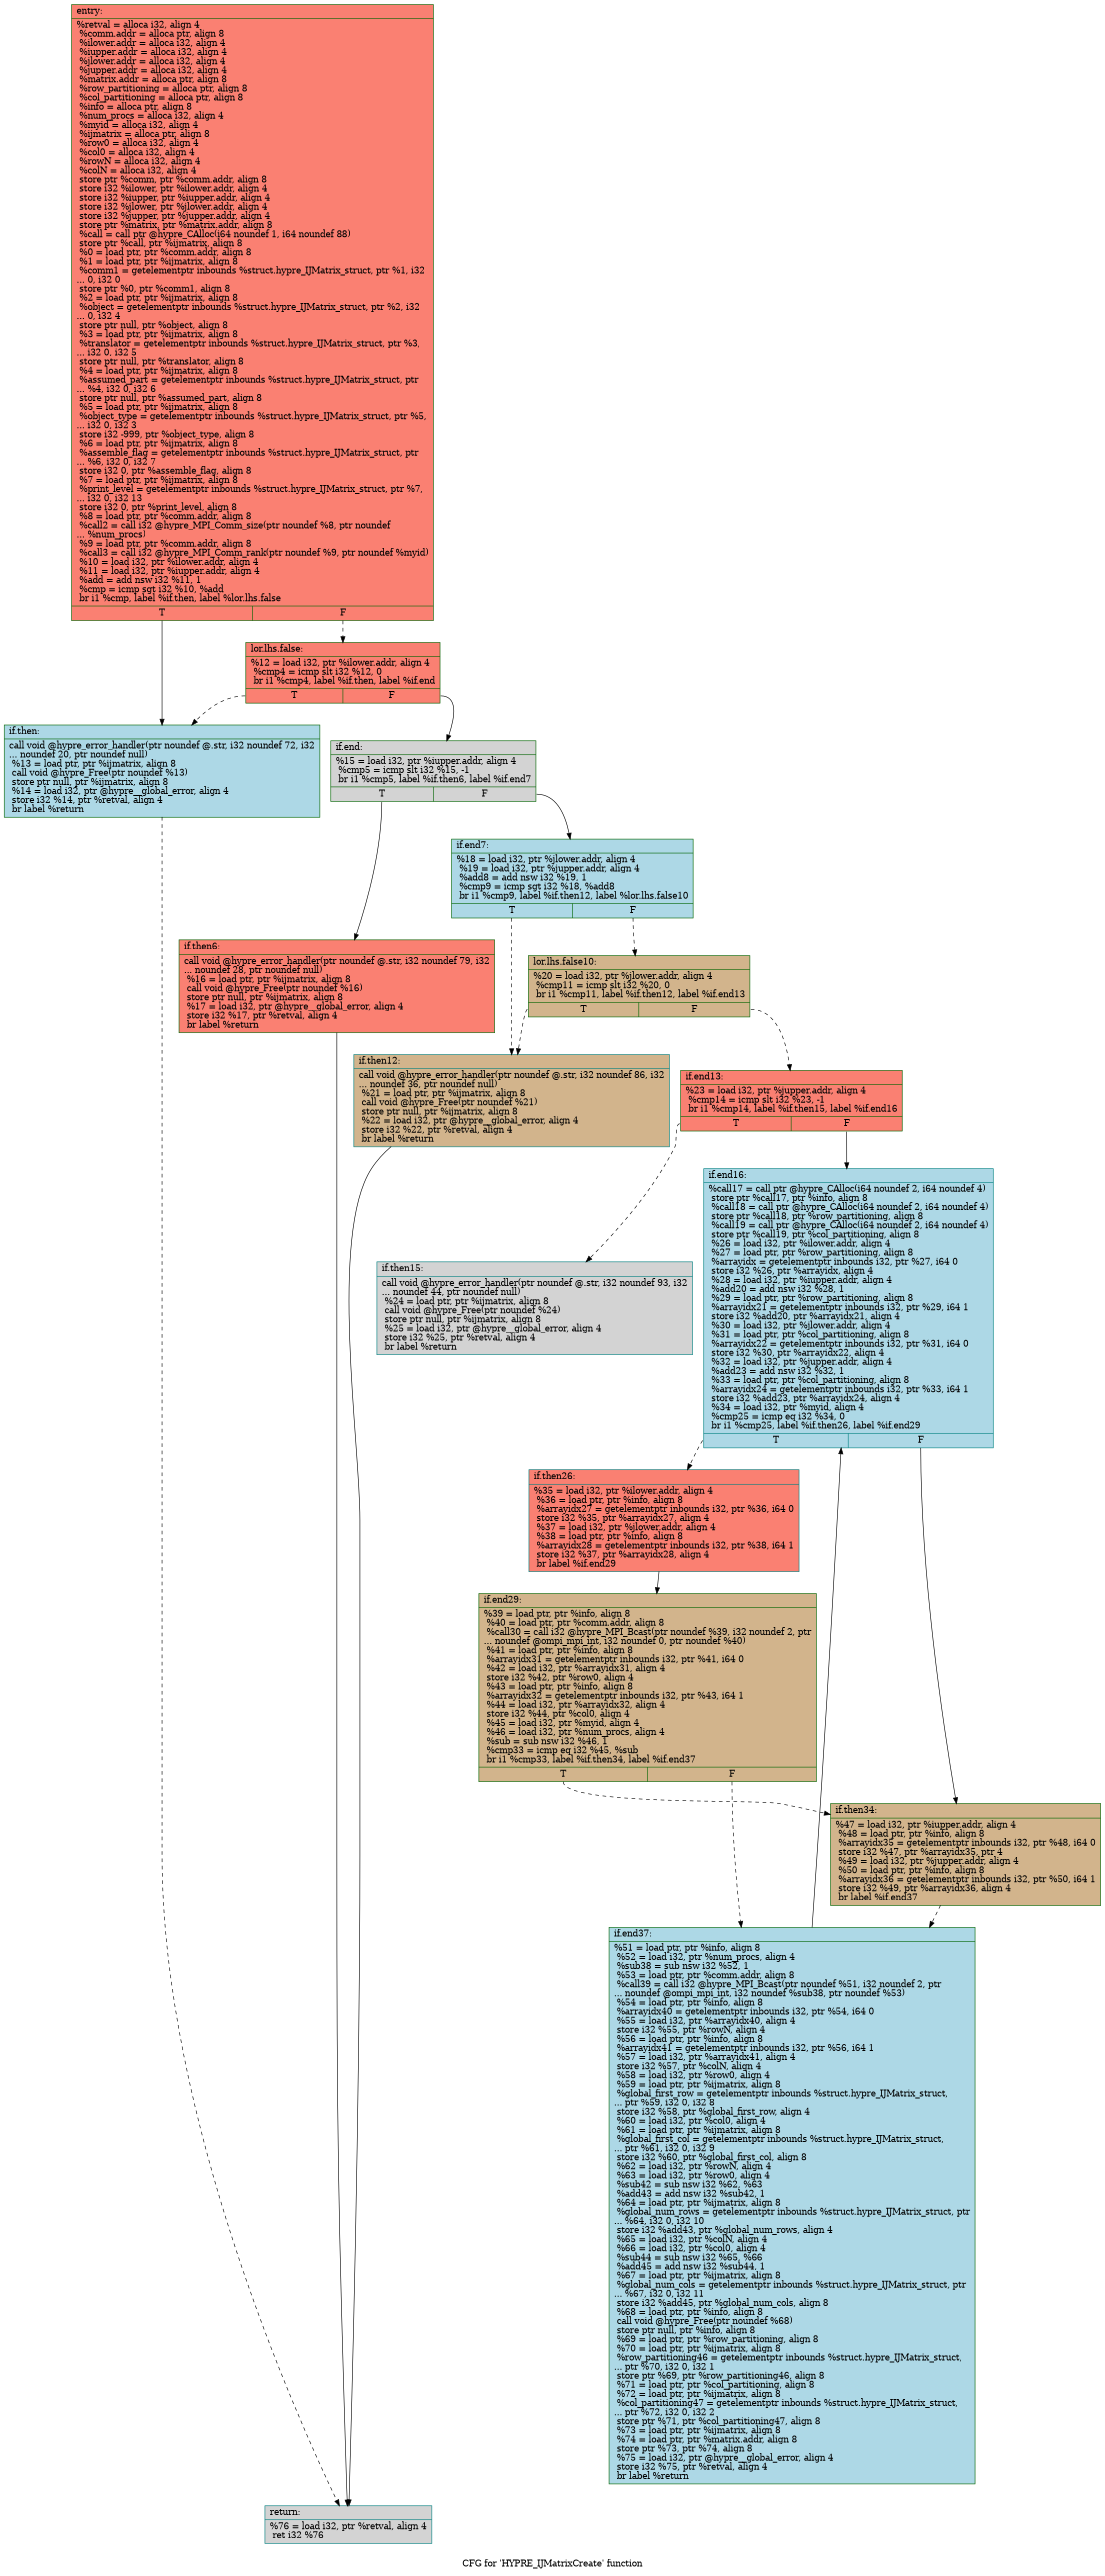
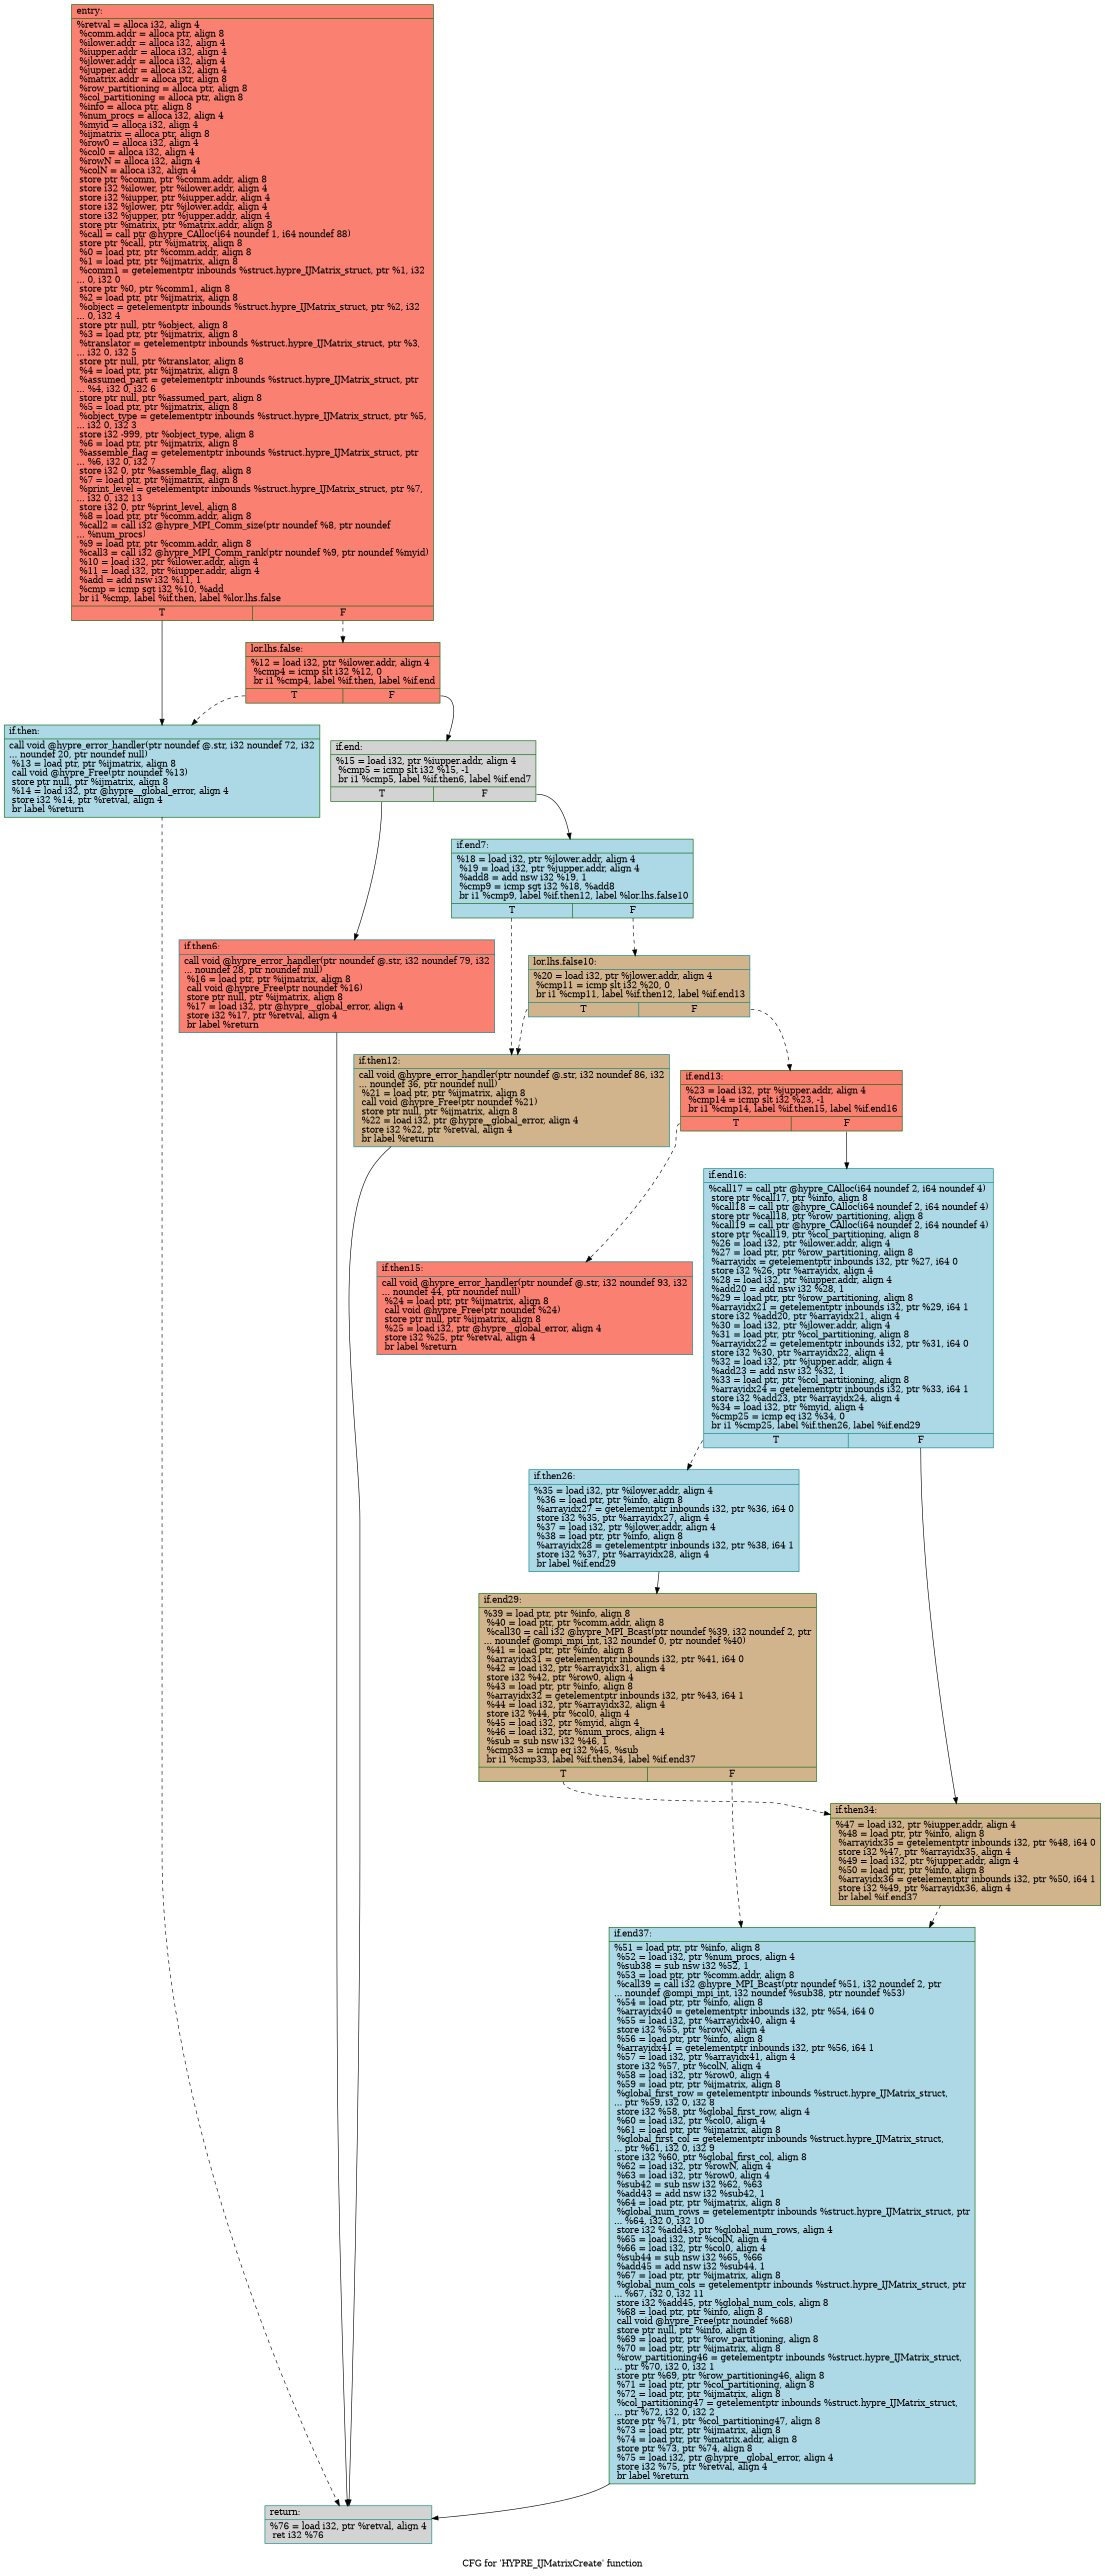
(337, 986) -> (337, 986)
(639, 986) -> (639, 986)
(535, 1308) -> (535, 1308)
(664, 1521) -> (664, 1521)
(827, 1691) -> (525, 2507)
(919, 1852) -> (923, 1852)
